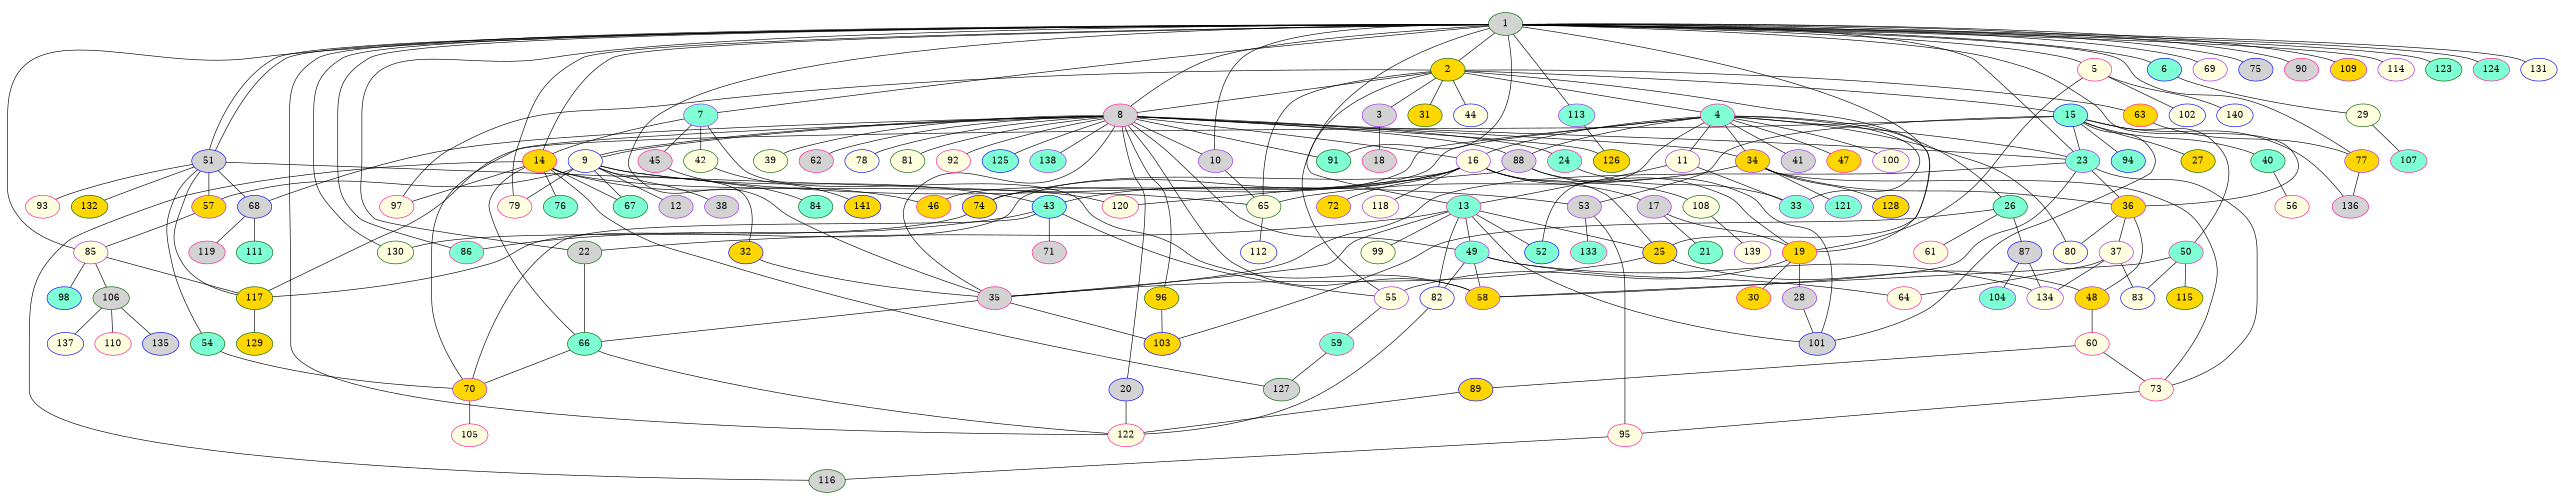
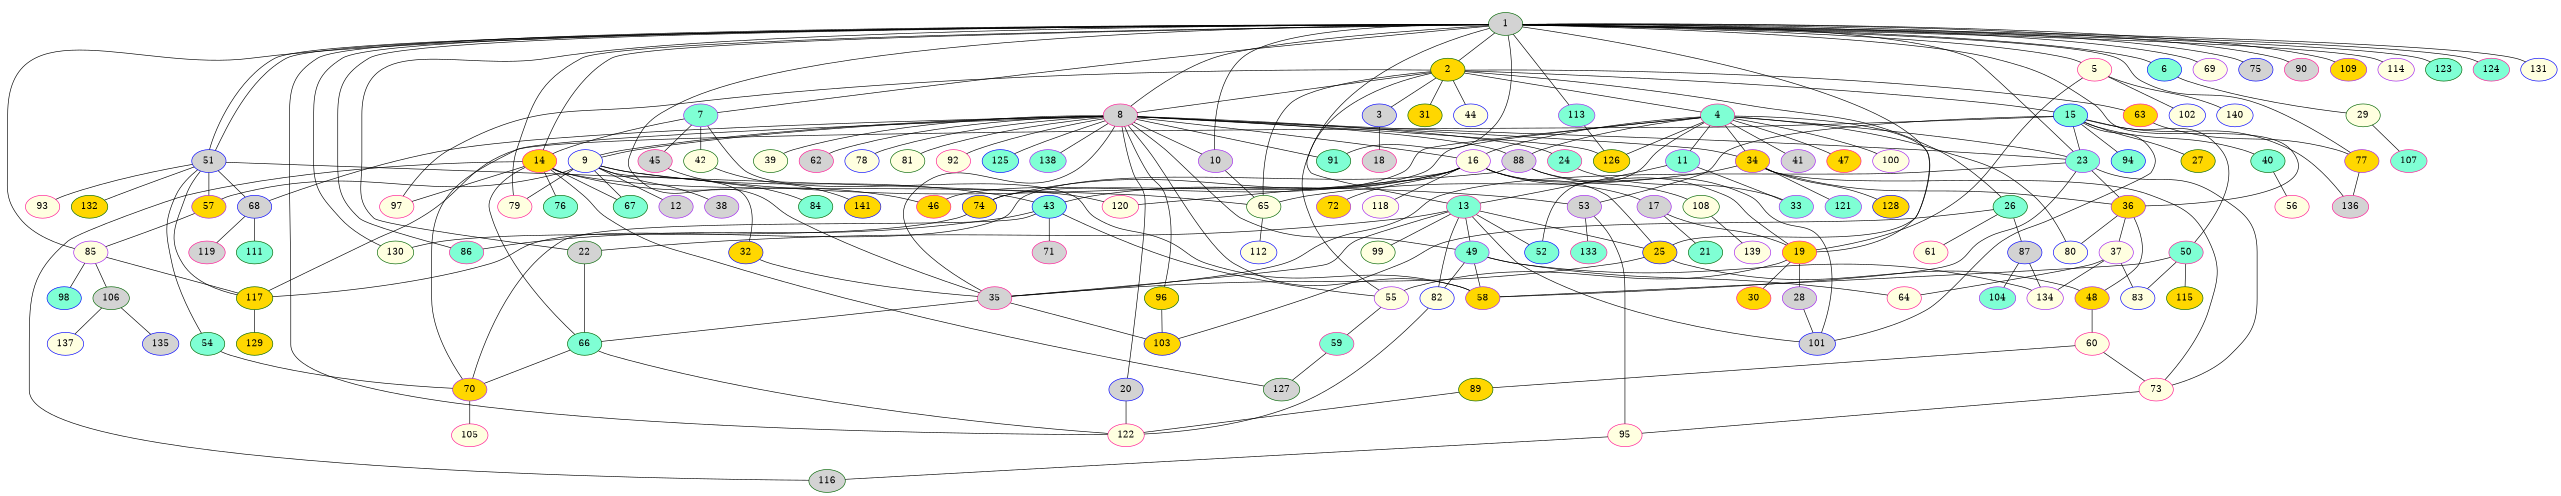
(1379, 115) -> (1379, 115)
(1919, 157) -> (1673, 135)
(1683, 161) -> (1683, 161)
(113, 344) -> none
(1476, 390) -> (1476, 390)
